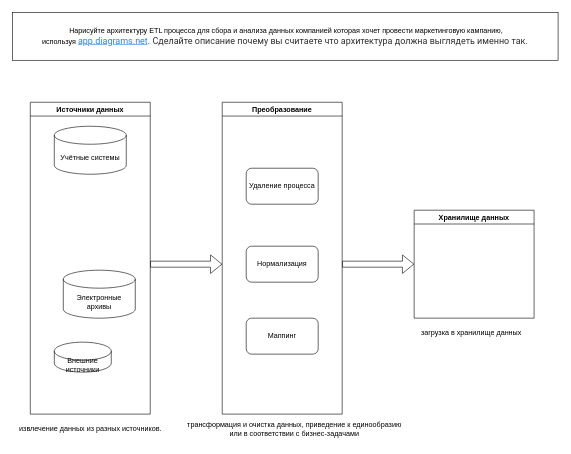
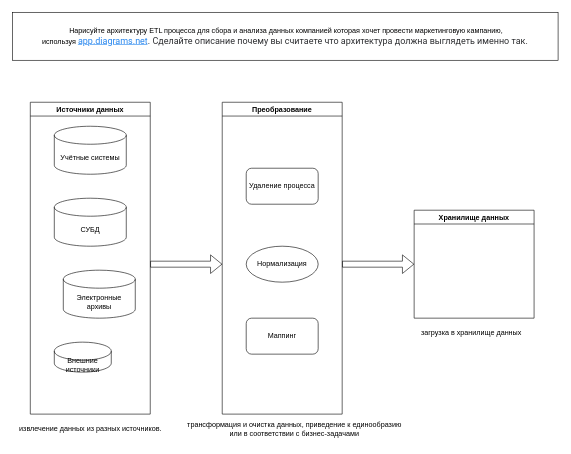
none -> (90, 222)
(282, 264) -> (282, 264)
